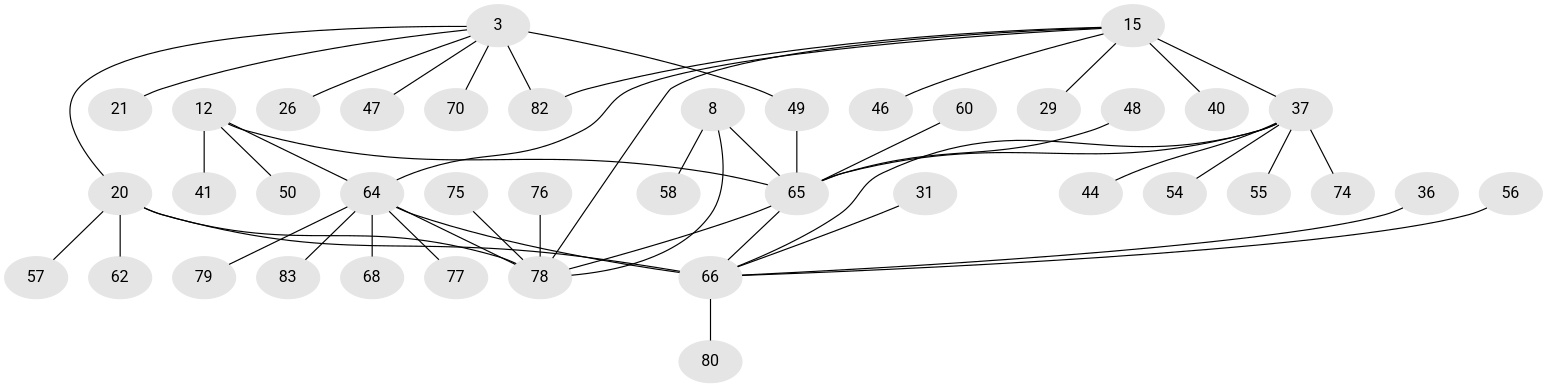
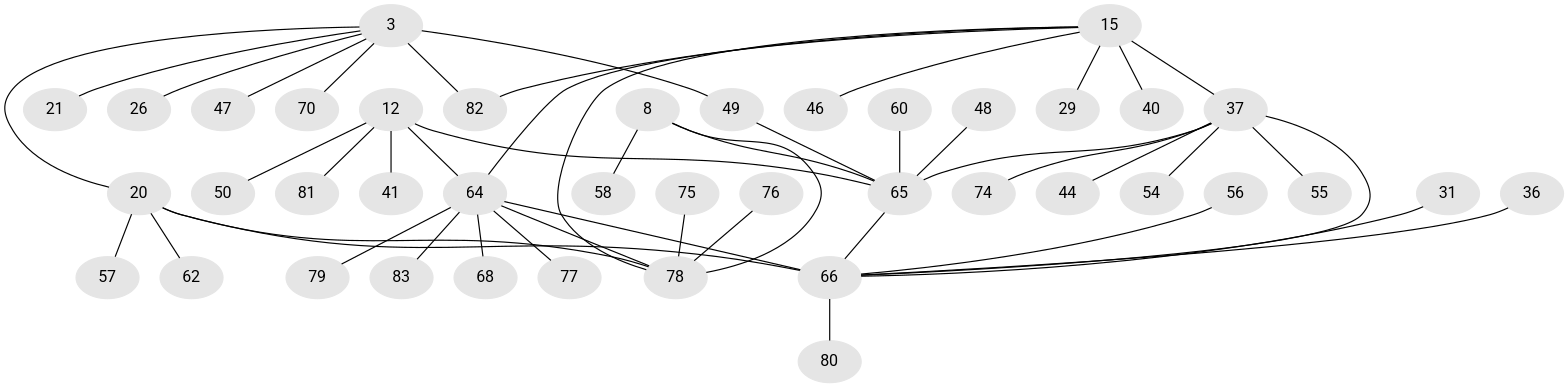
none -> (307, 194)
(666, 242) -> none
